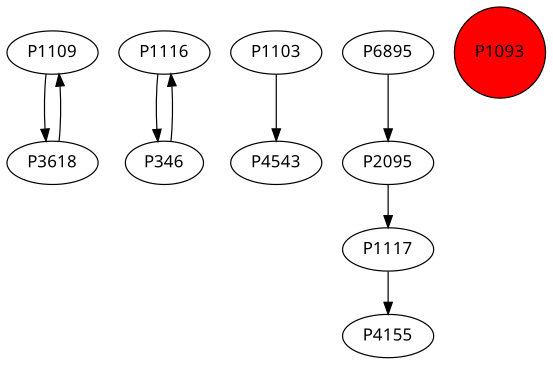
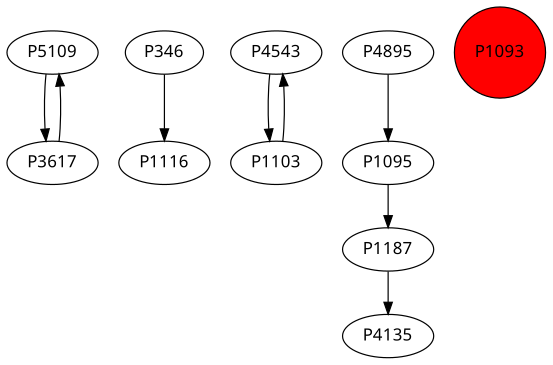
(53, 53) -> (53, 53)
(388, 53) -> (388, 53)
none -> (268, 101)
(156, 102) -> none
(53, 163) -> (53, 163)
(388, 163) -> (388, 163)
(388, 249) -> (388, 249)
(388, 336) -> (388, 336)
